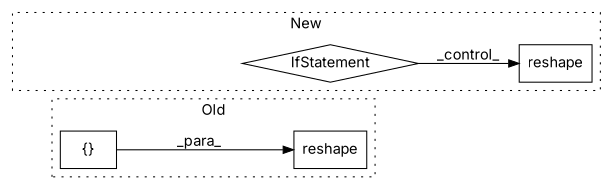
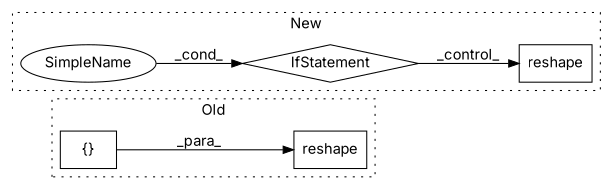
none -> (88, 63)
